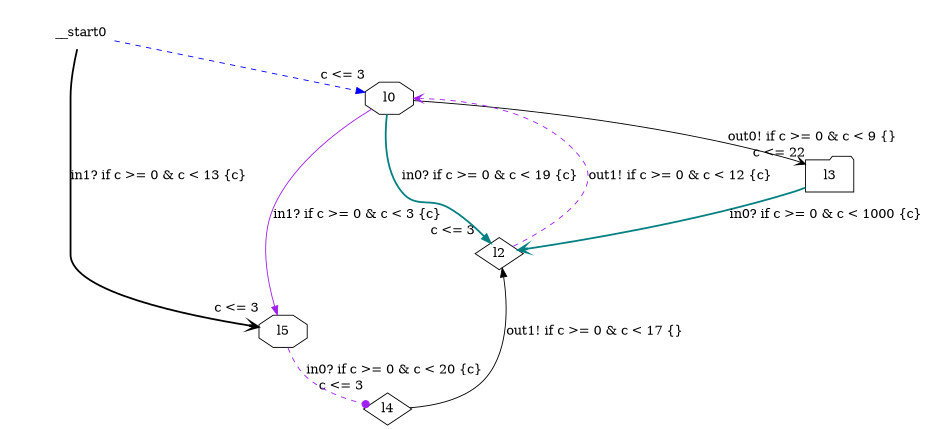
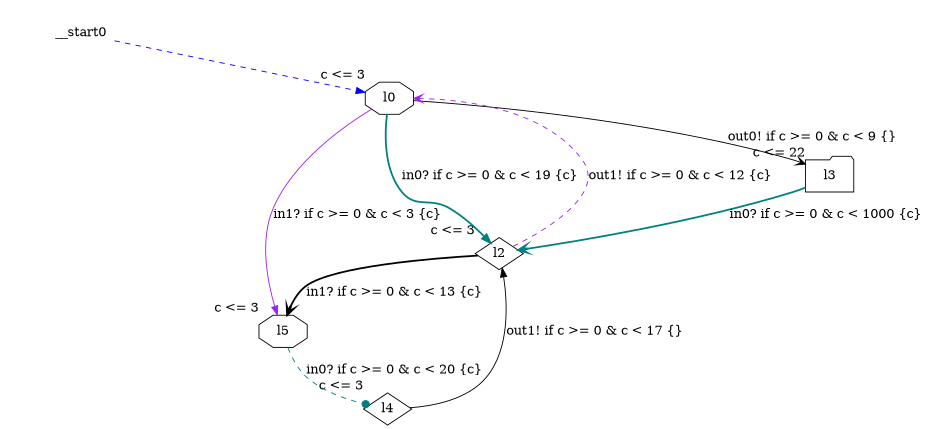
(71, 252) -> (377, 266)
(317, 385) -> (317, 385)
